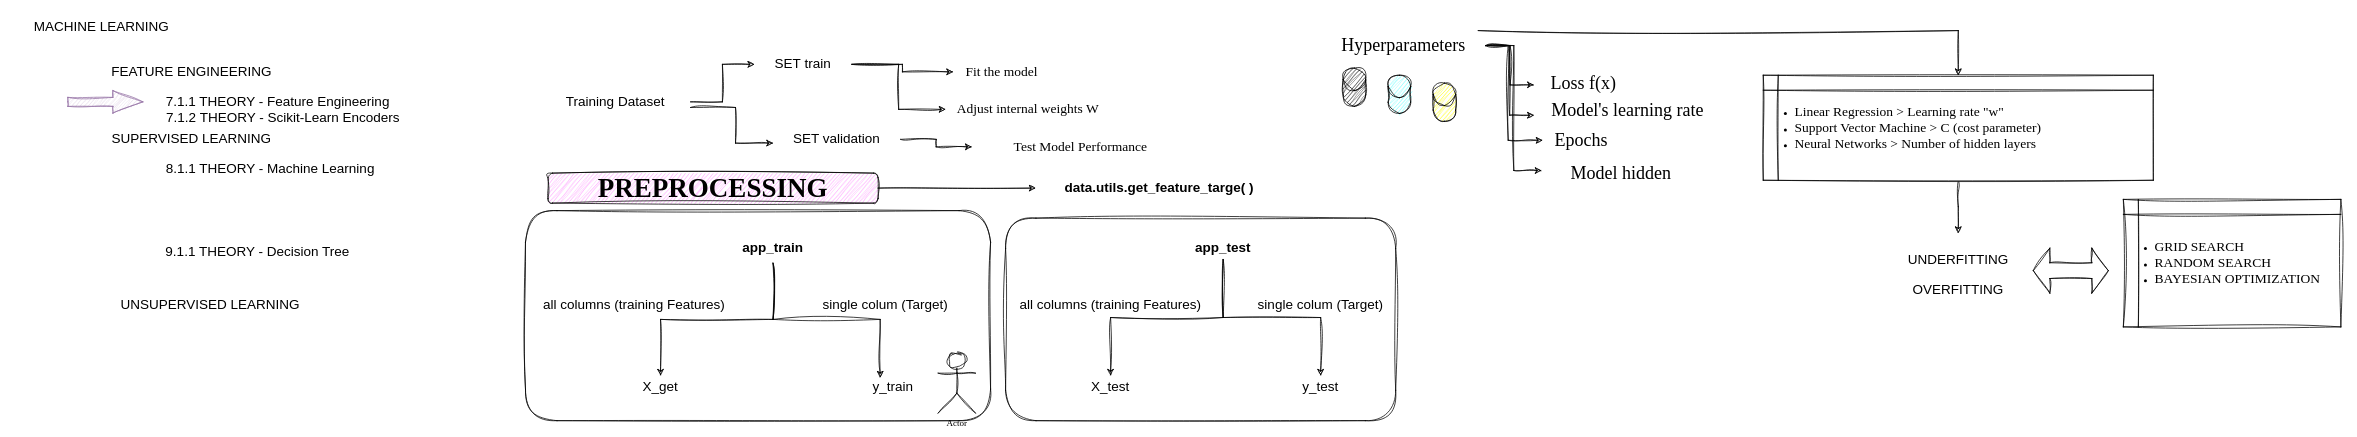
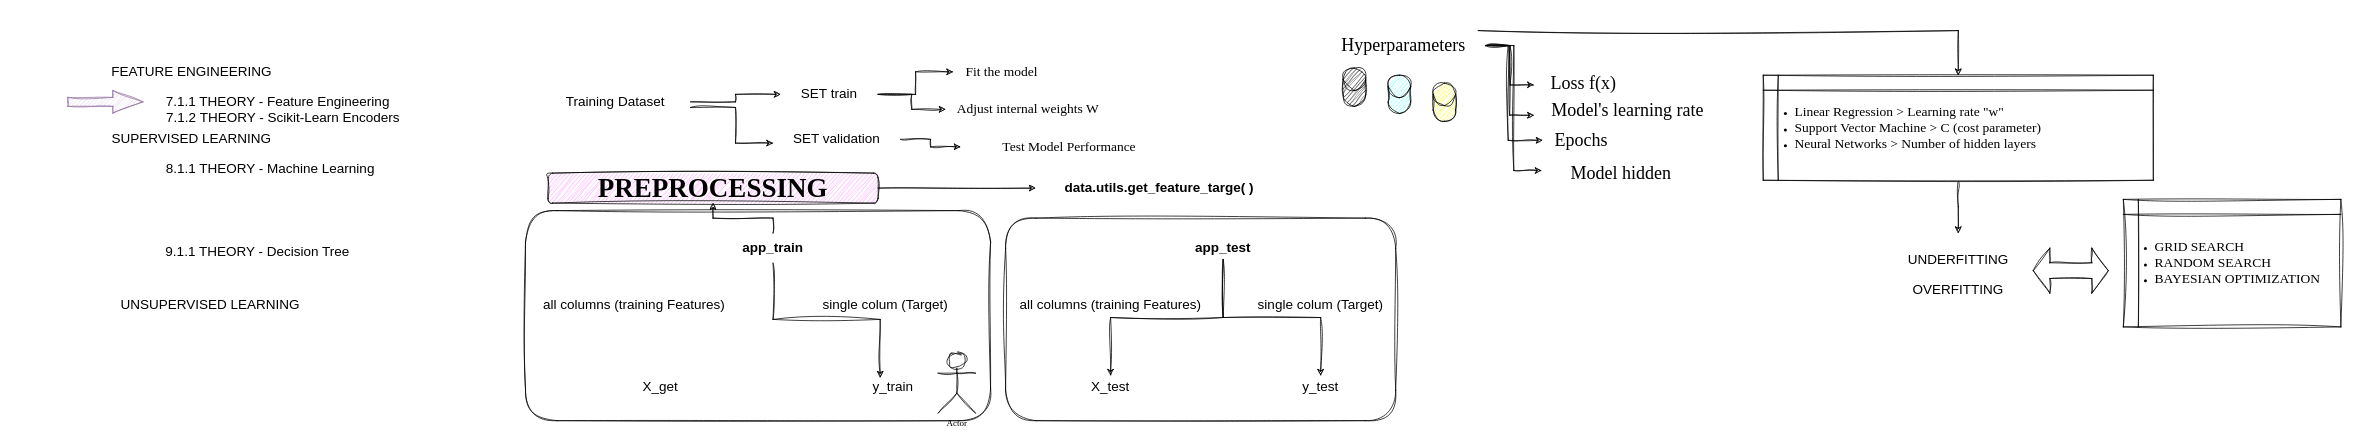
(102, 27) -> none
(803, 64) -> (829, 94)
(1080, 147) -> (1069, 147)
(690, 319) -> (748, 218)
